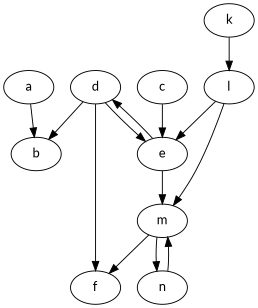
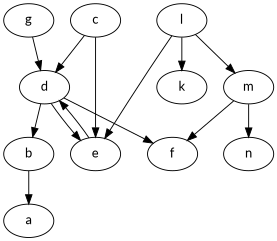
none -> (29, 20)
(229, 49) -> (182, 49)
none -> (73, 50)
(32, 116) -> (29, 183)
(162, 183) -> none
(169, 259) -> none
